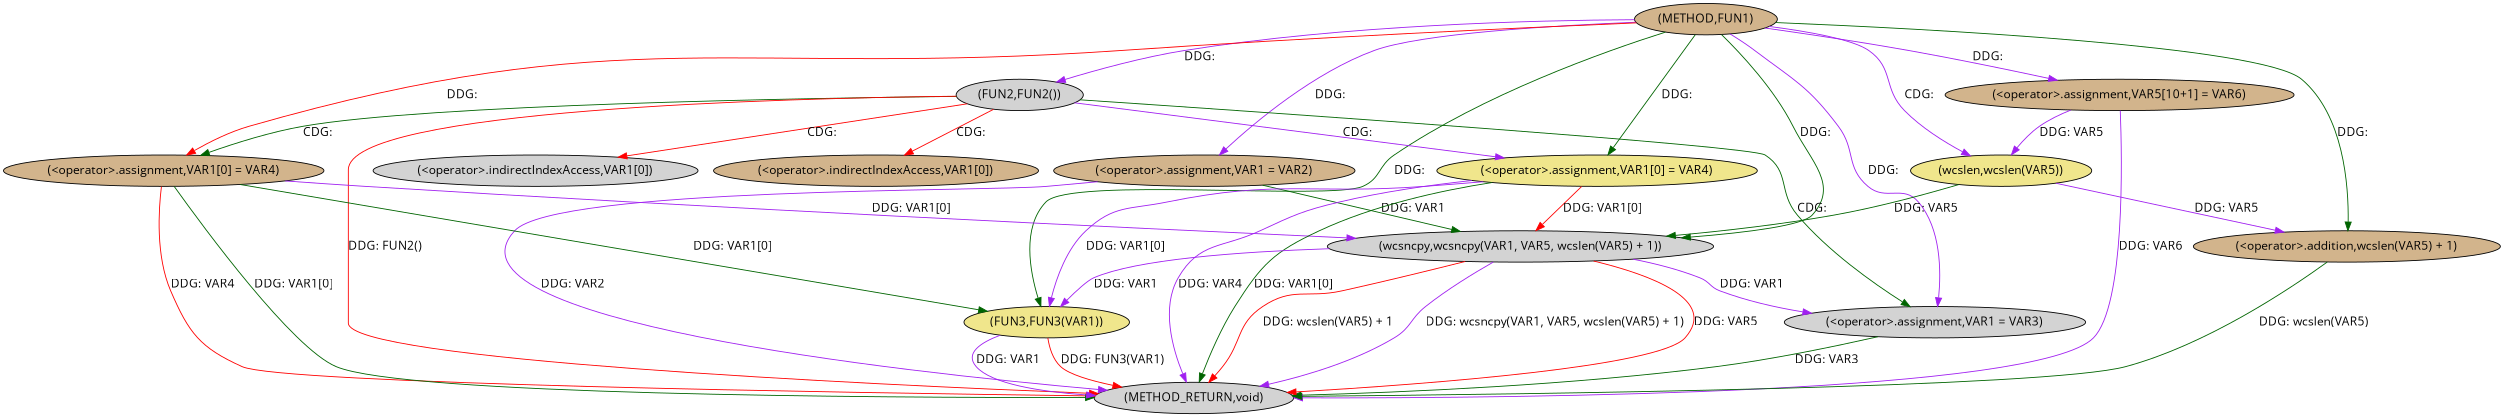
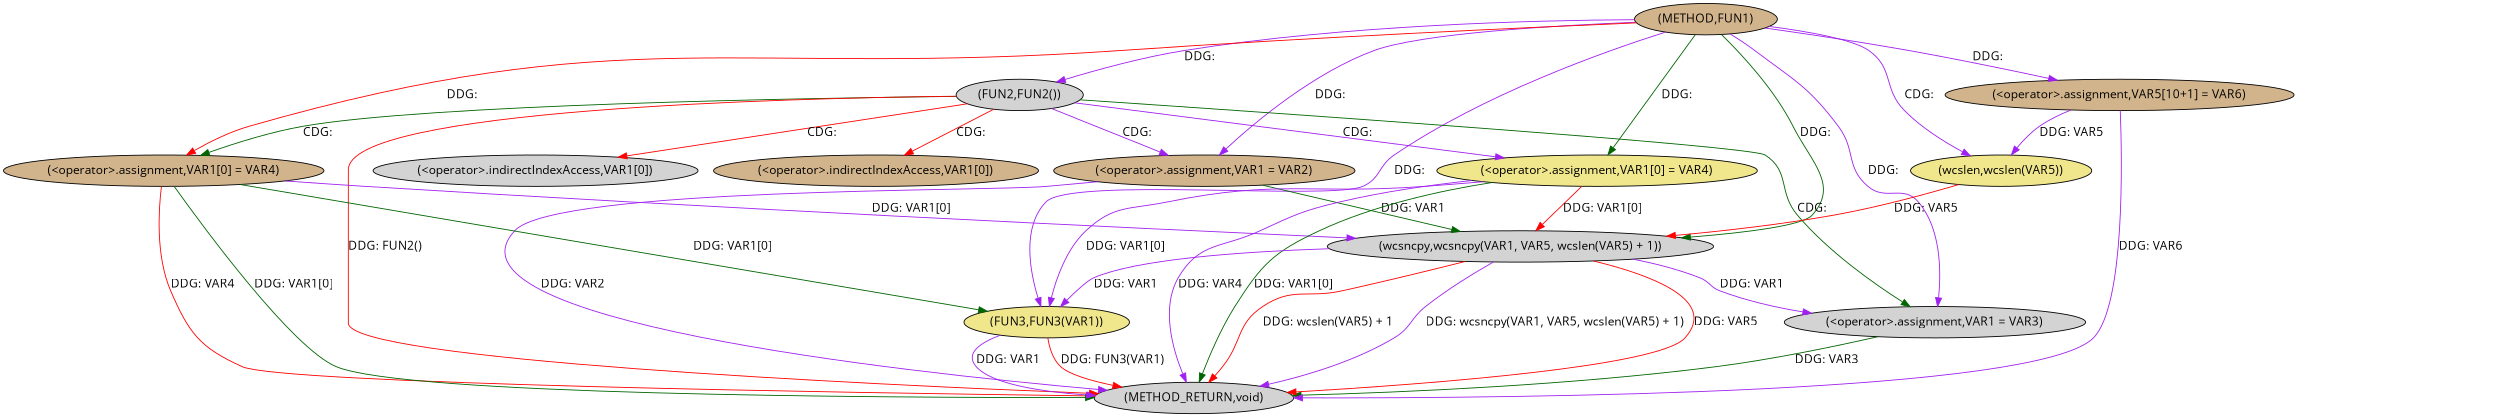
none -> (1106, 130)
(1377, 174) -> (1377, 174)
(1818, 218) -> (1818, 218)
(2347, 246) -> none
